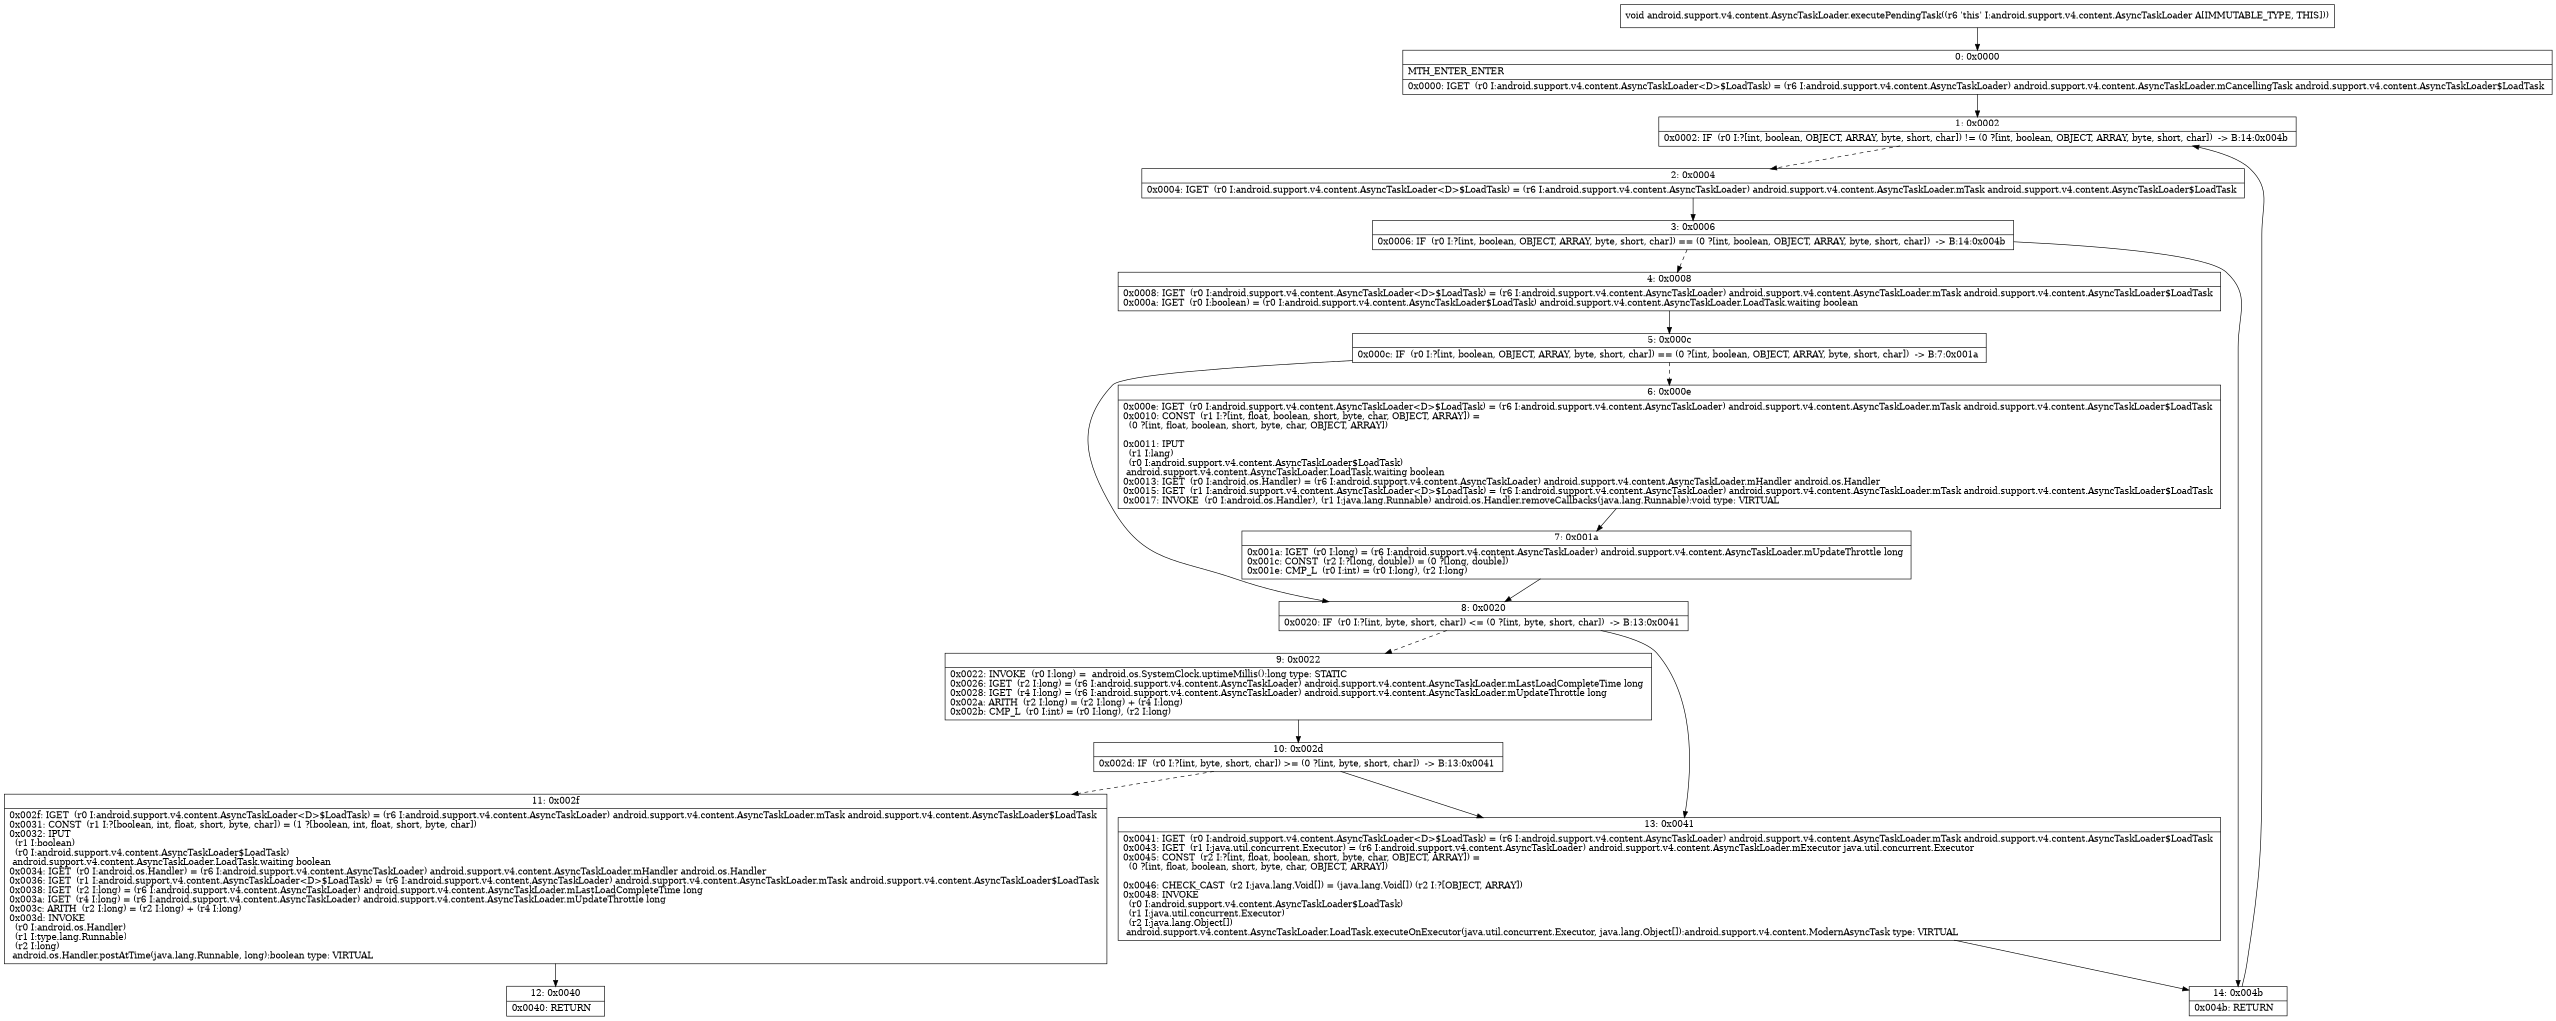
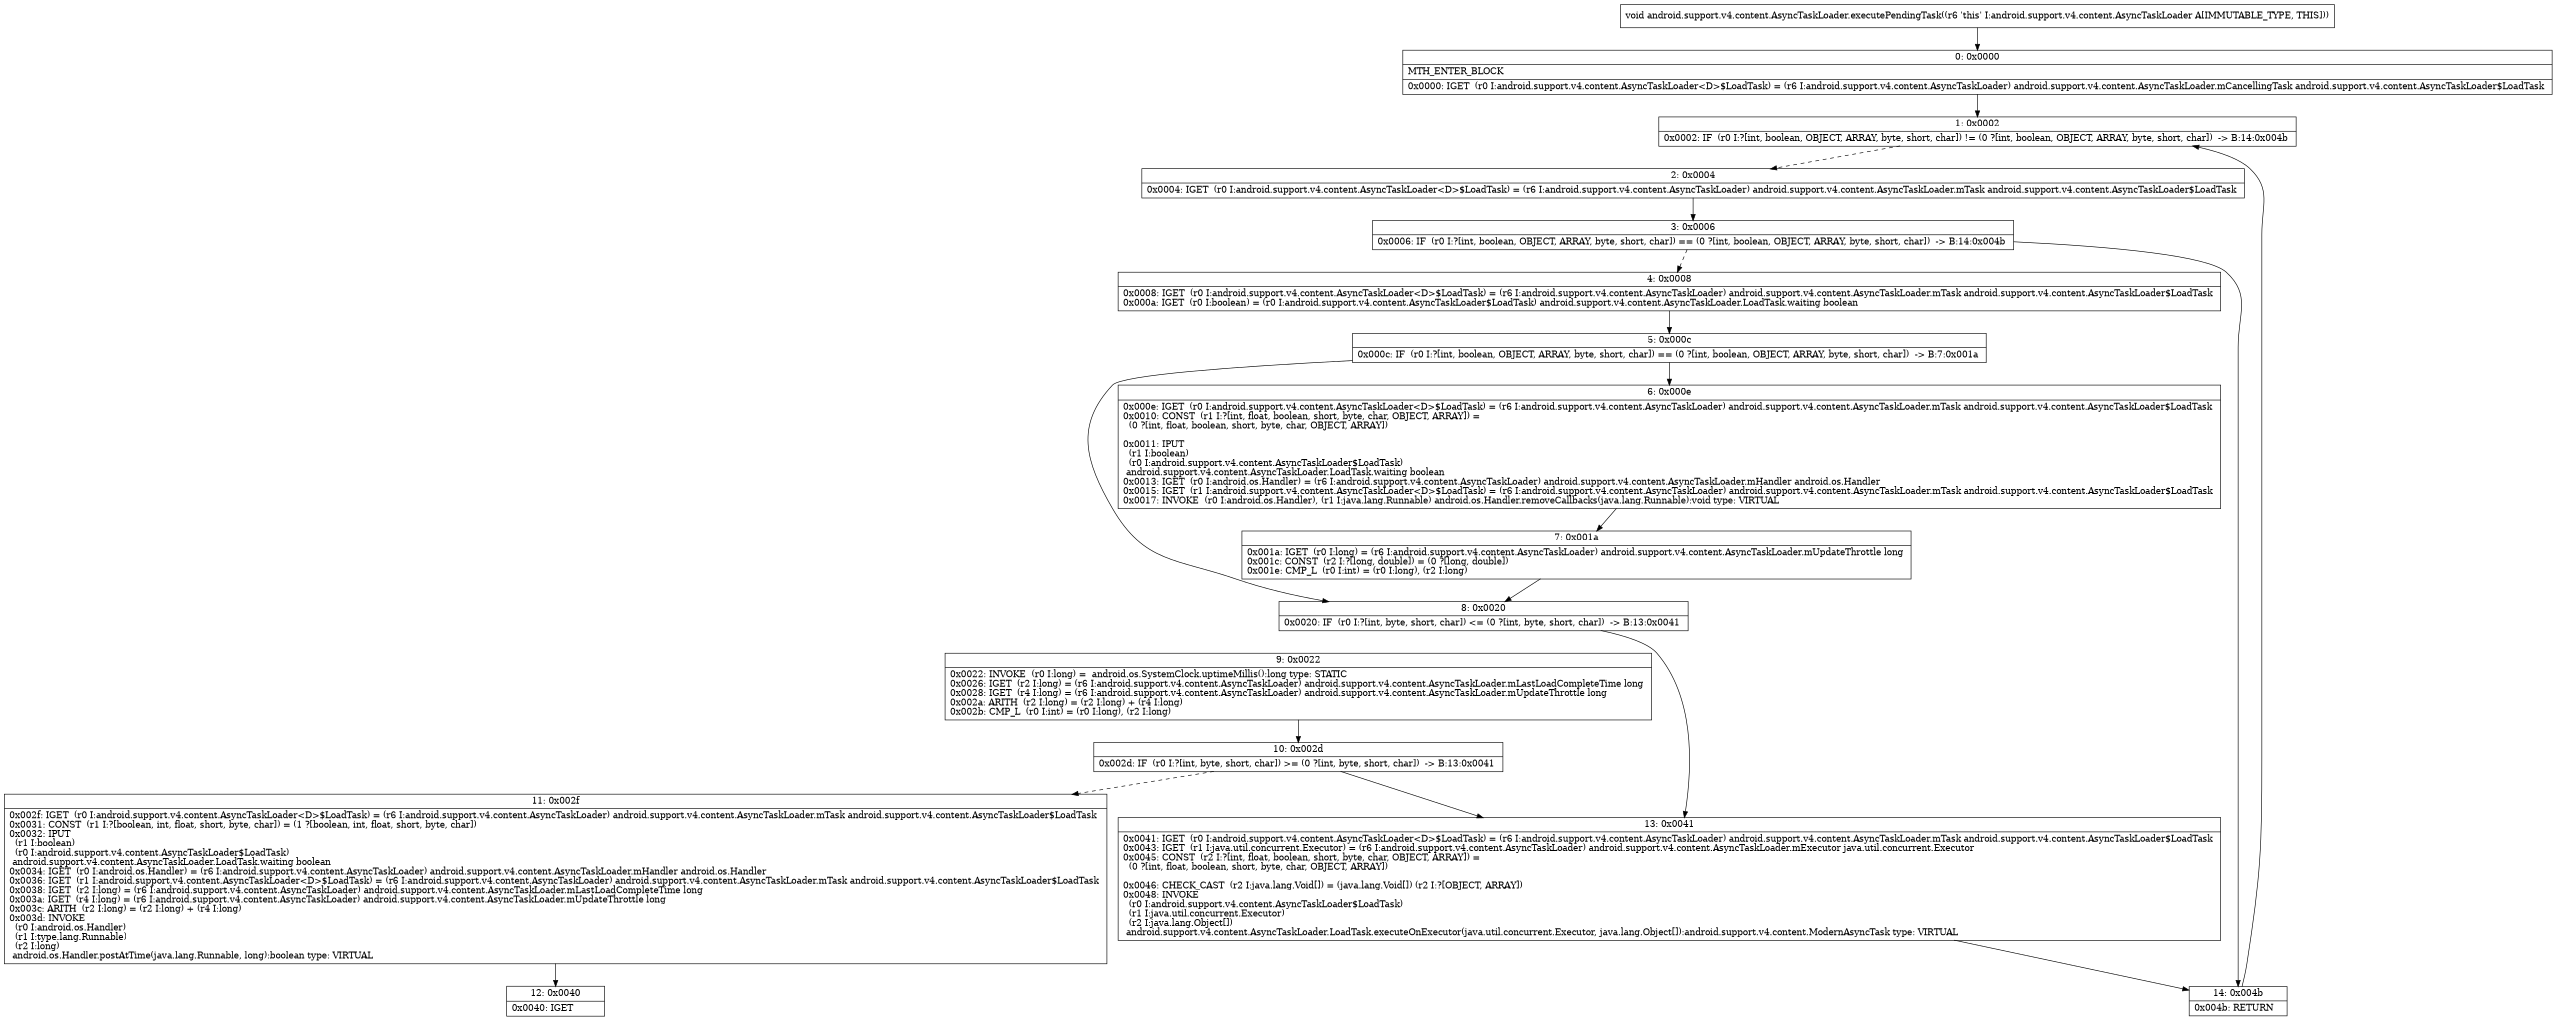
(1456, 72) -> (1456, 72)
(1669, 371) -> (1669, 371)
(1148, 454) -> (1156, 454)
(1419, 641) -> none
(556, 1008) -> (547, 1008)
